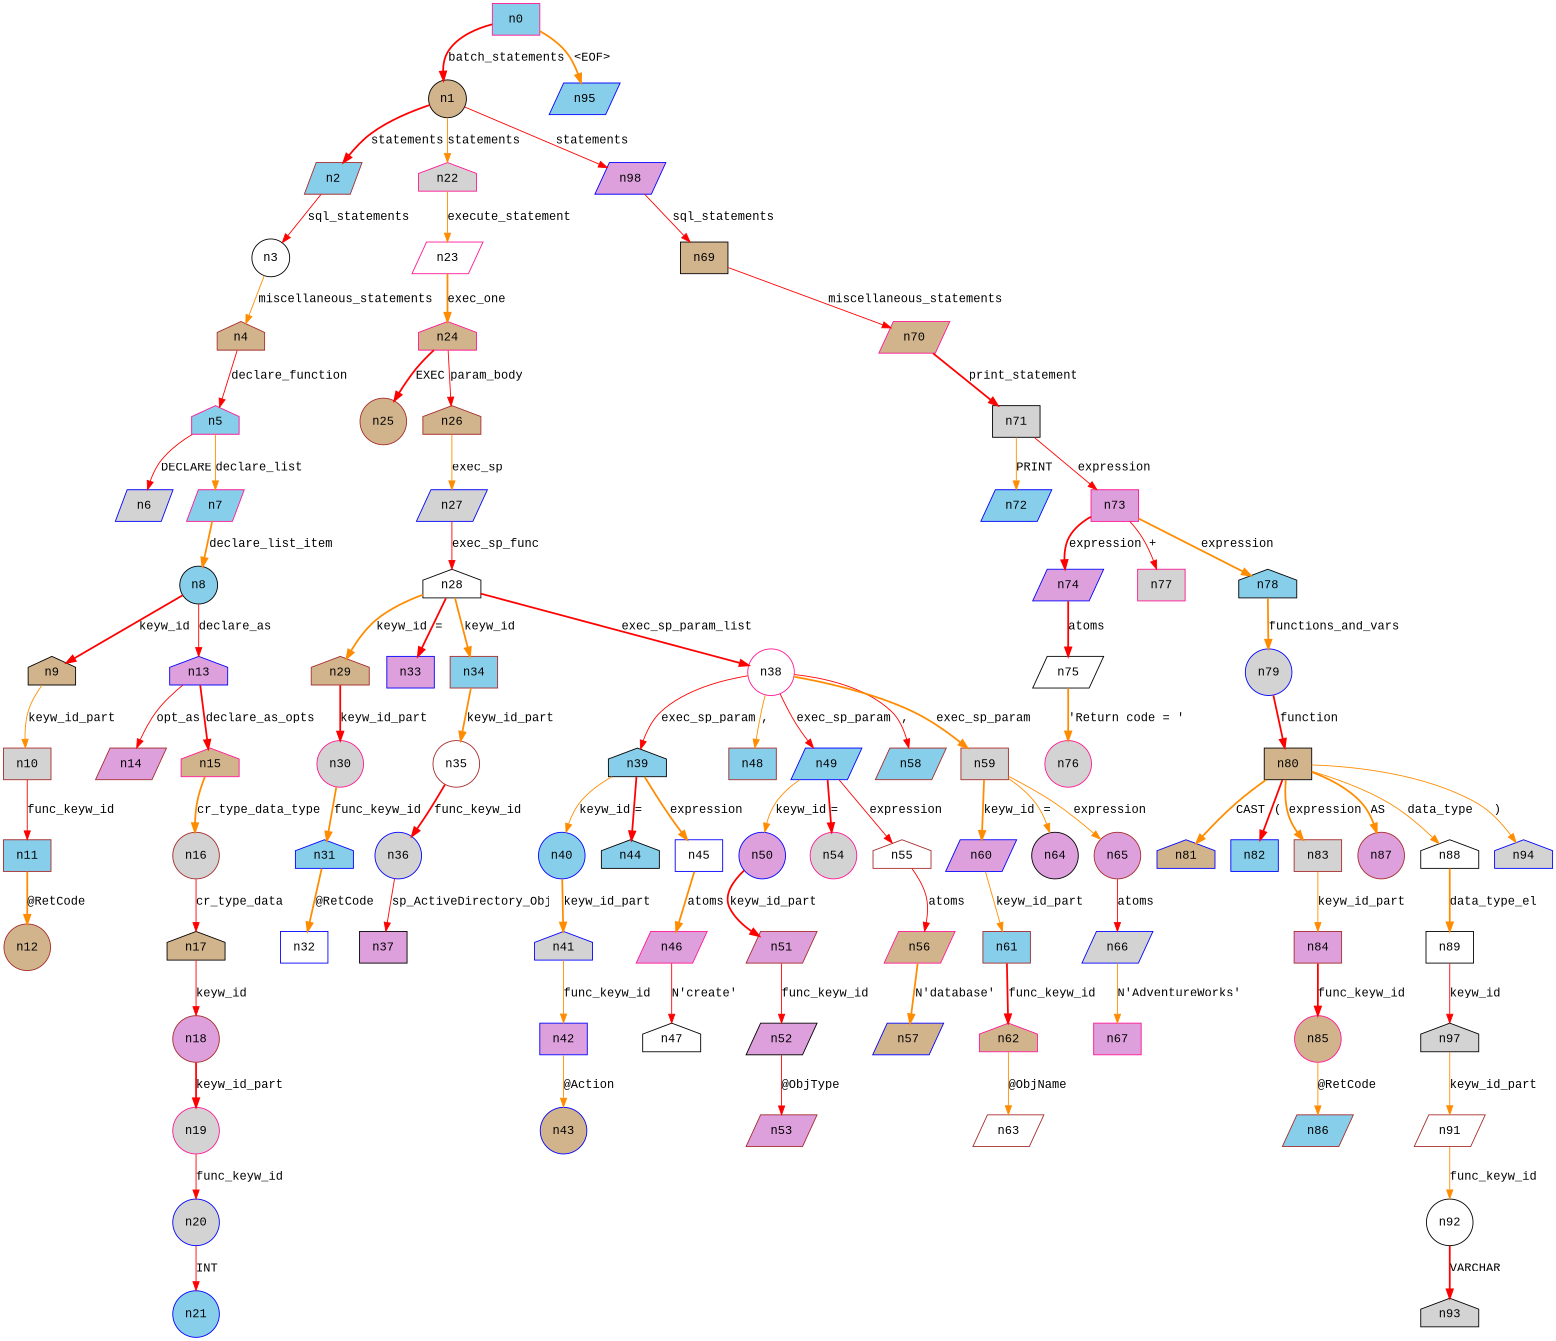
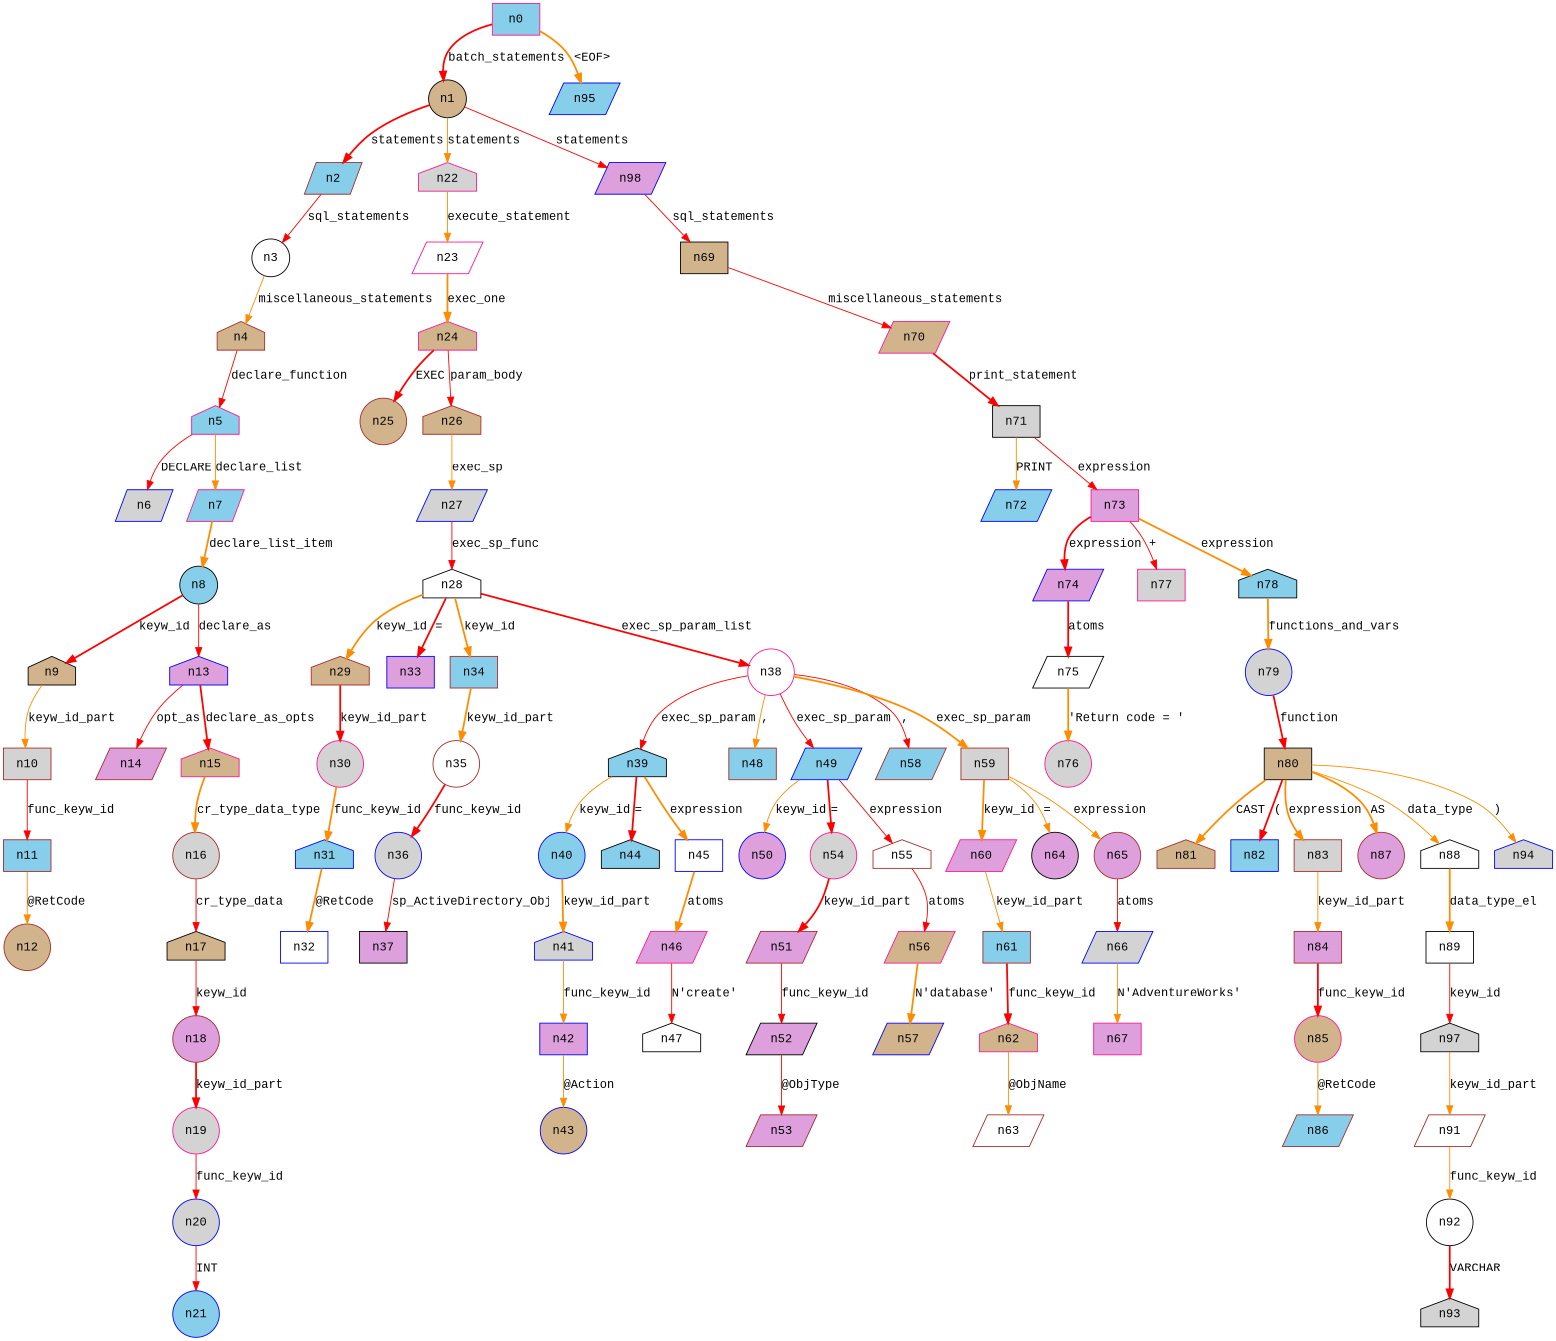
(981, 856) -> (981, 856)
(1186, 856) -> (1186, 856)
(27, 893) -> (27, 893)
(728, 903) -> (820, 903)
